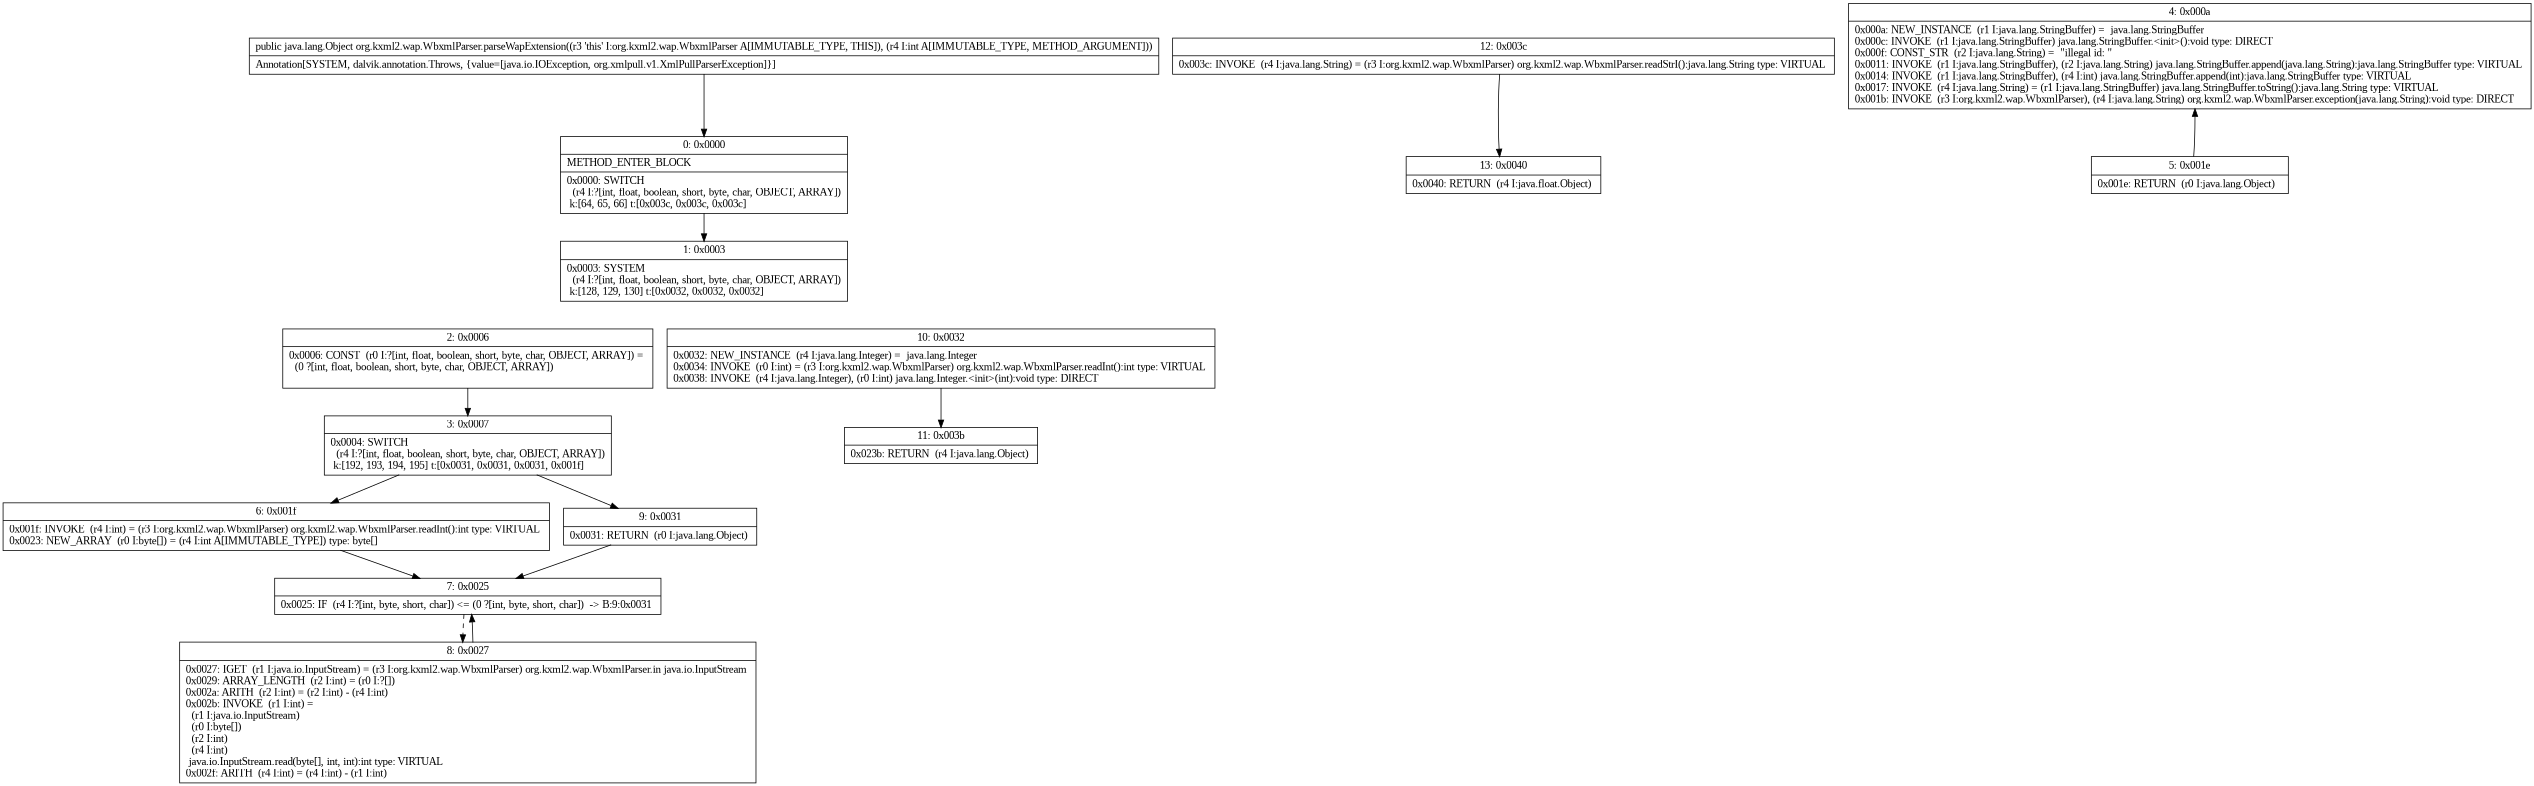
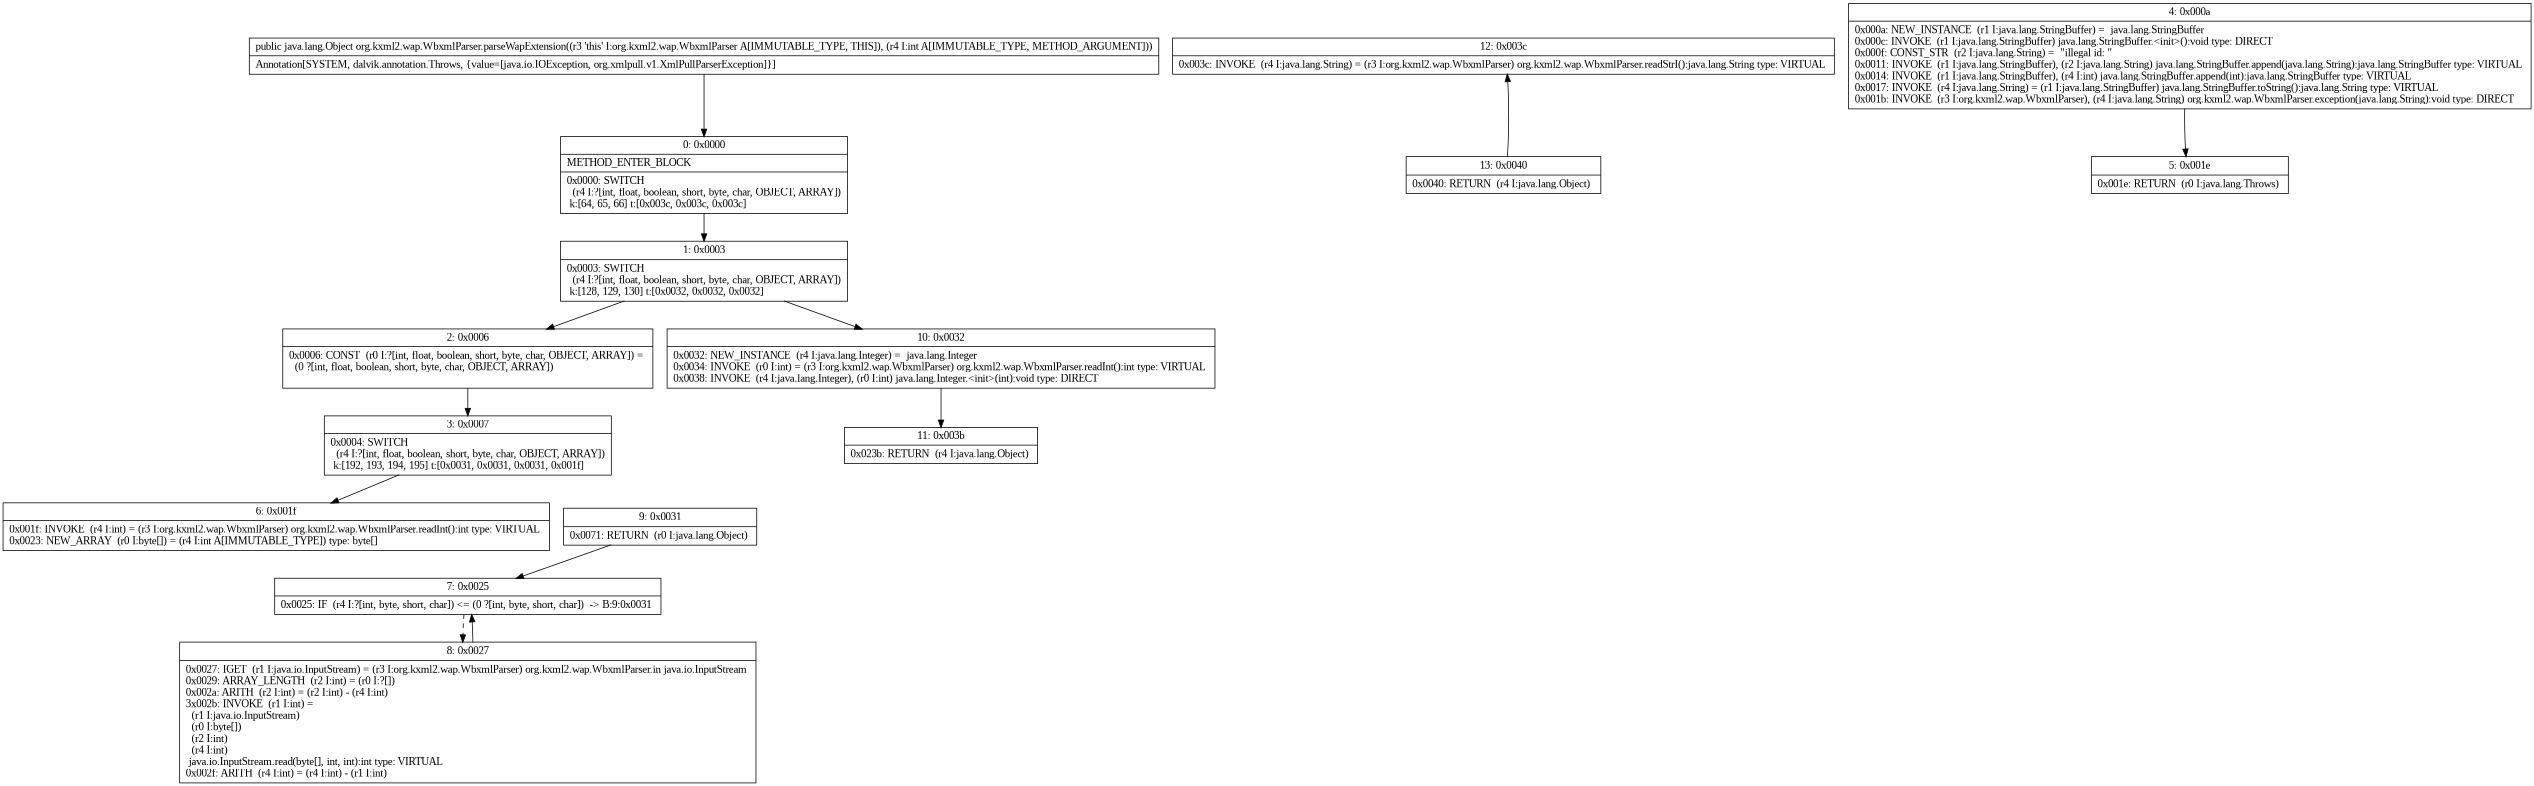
(1498, 111) -> (1509, 119)
(2195, 137) -> (2185, 129)
(1503, 184) -> (1503, 184)
(2188, 184) -> (2190, 184)
(609, 269) -> (609, 269)
none -> (589, 314)
none -> (819, 314)
(574, 490) -> none
(660, 536) -> (660, 536)
(376, 563) -> none
(251, 704) -> (251, 704)
